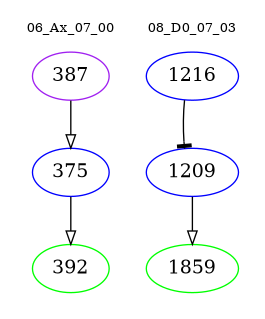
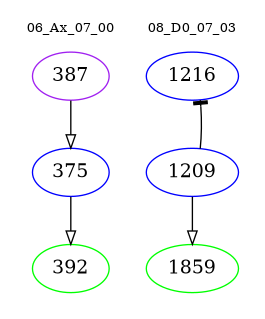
(183, 121) -> (201, 128)
